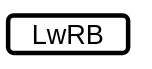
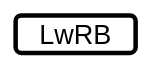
(68, 34) -> (75, 34)
